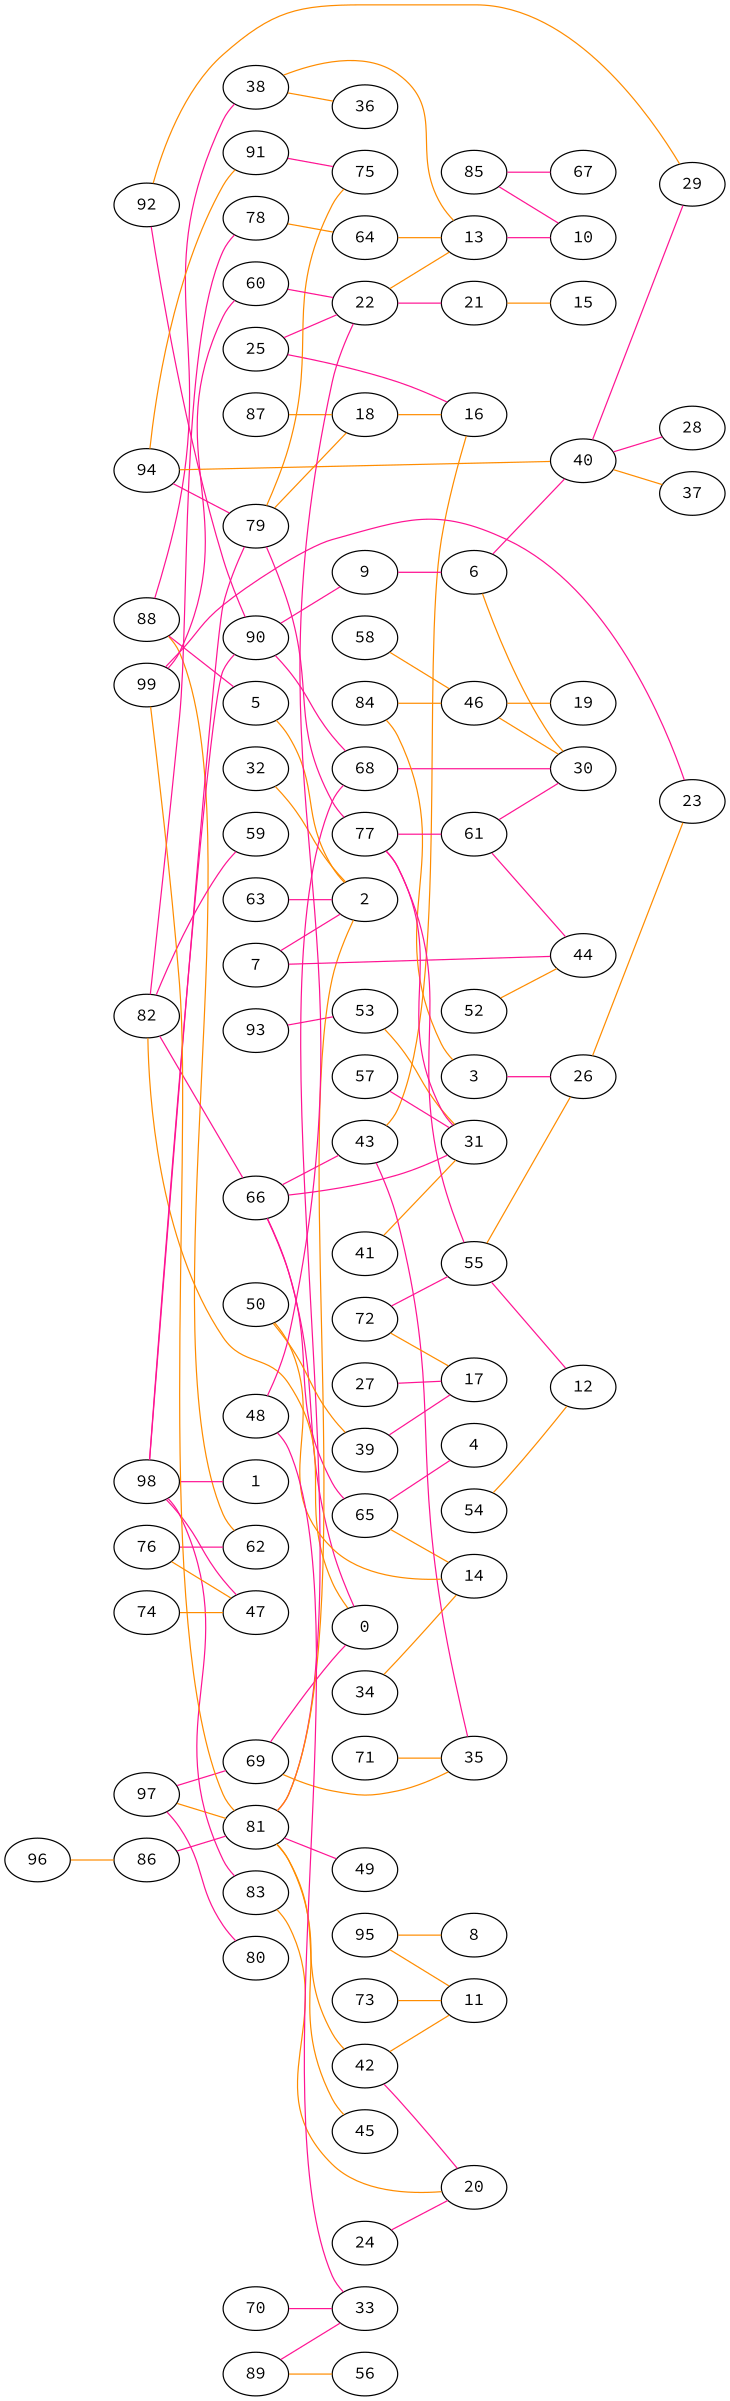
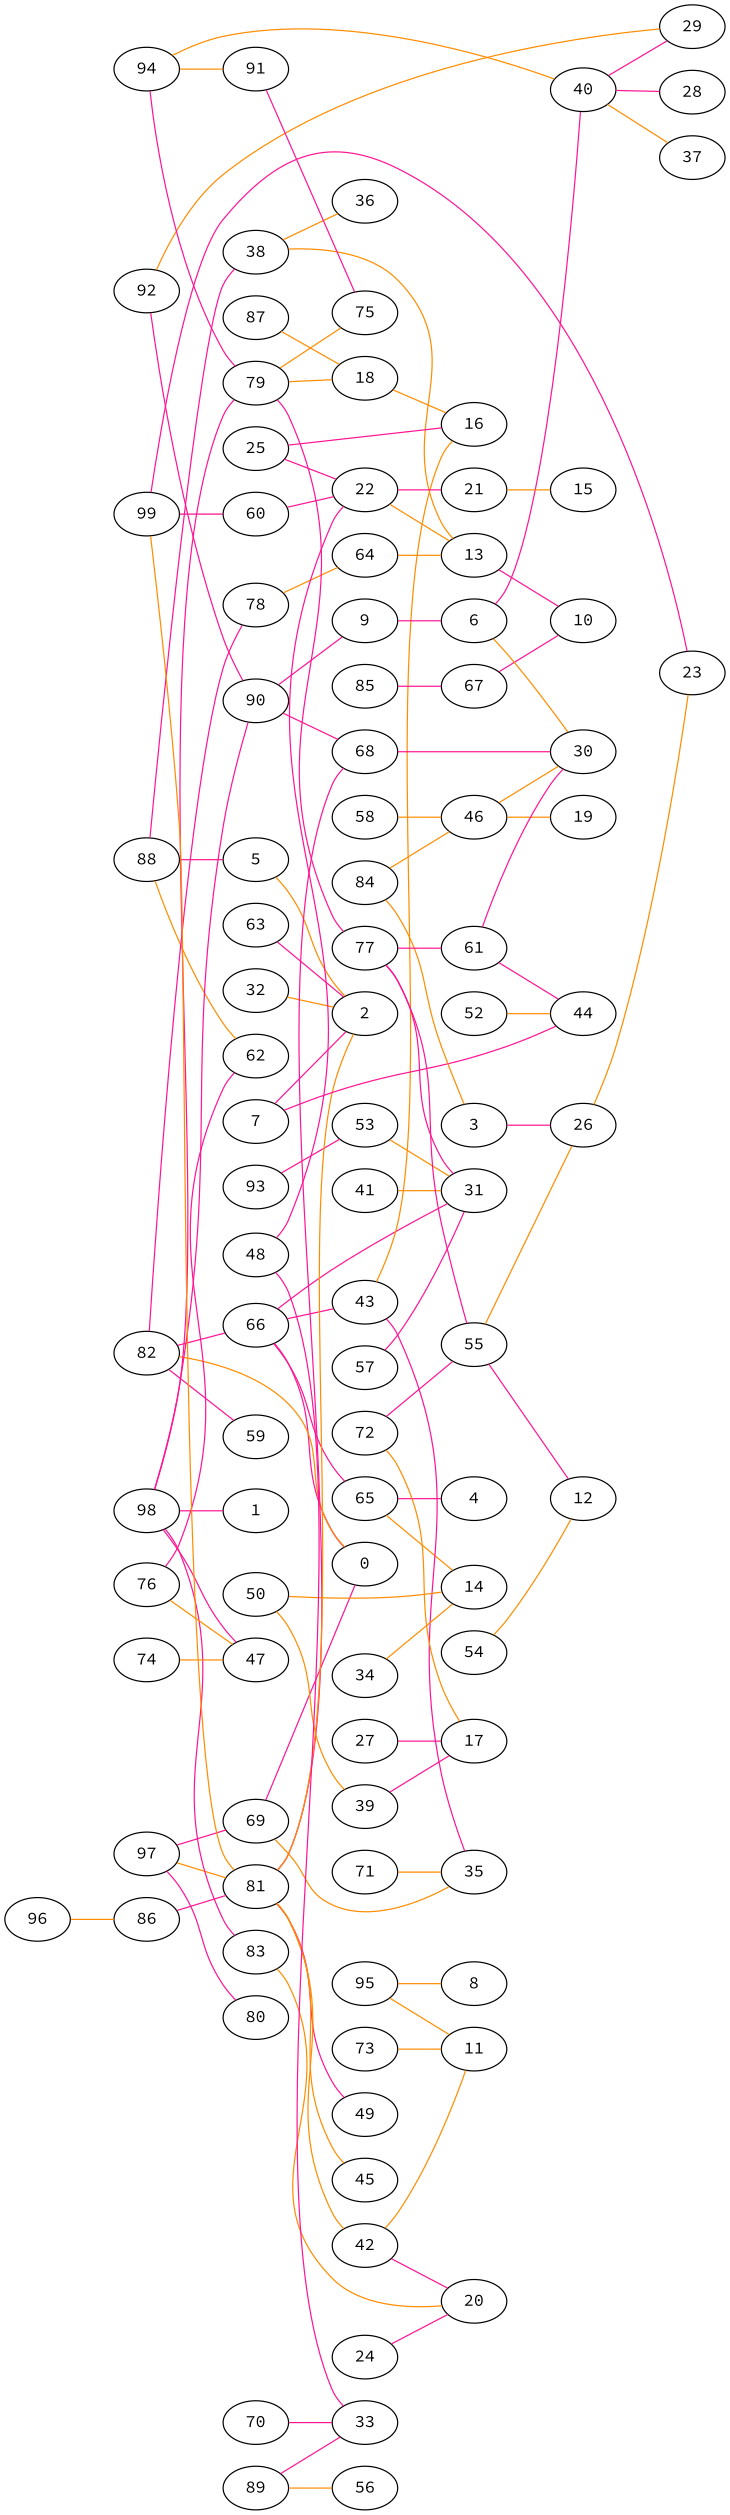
(529, 205) -> (529, 654)
